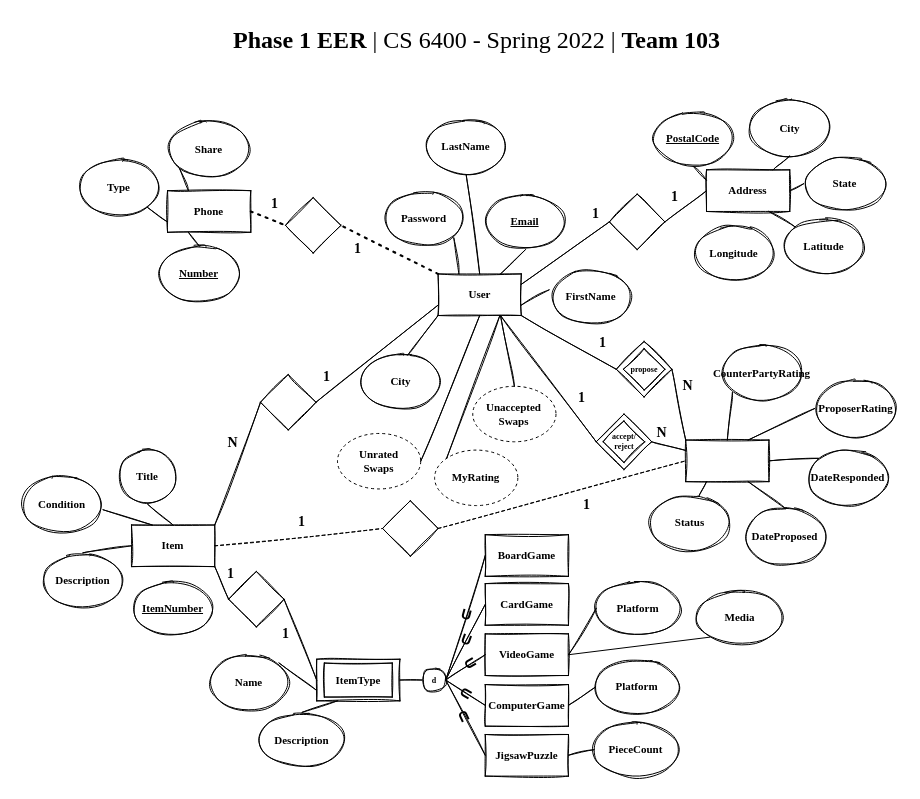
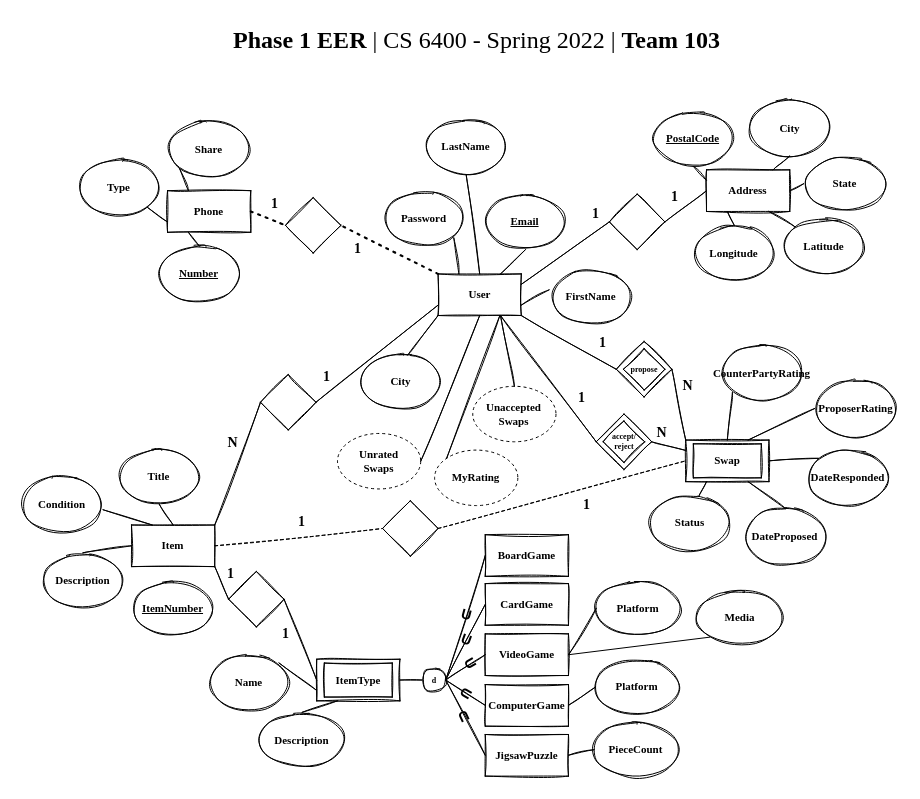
none -> (731, 219)
none -> (727, 461)
(148, 476) -> (159, 476)
